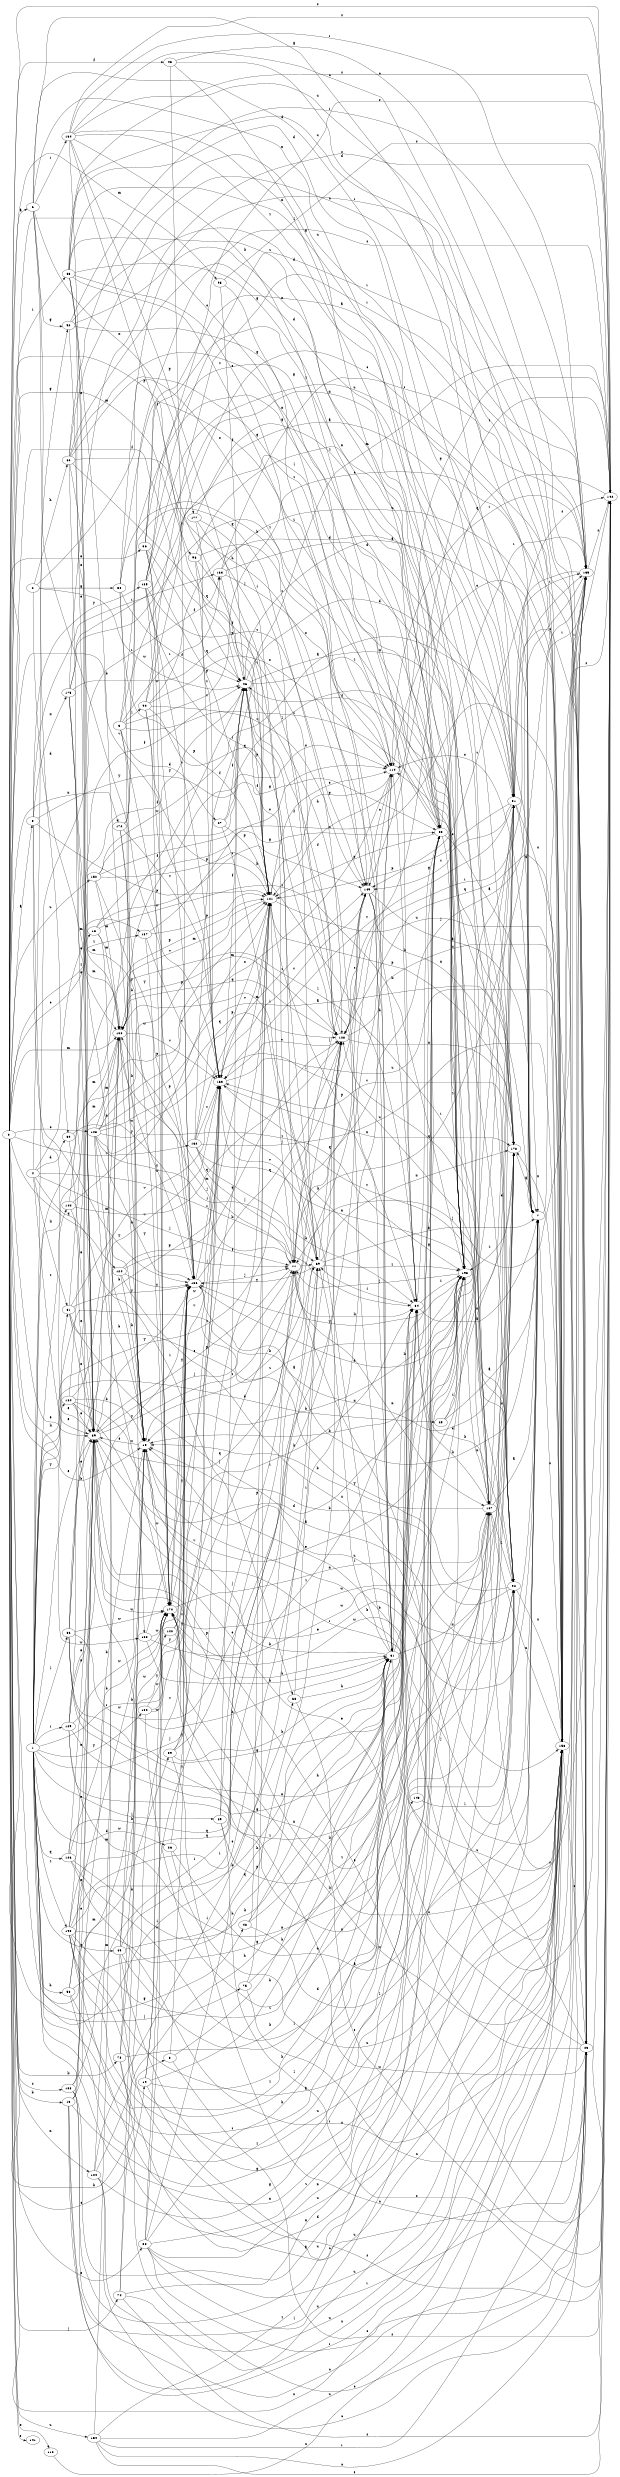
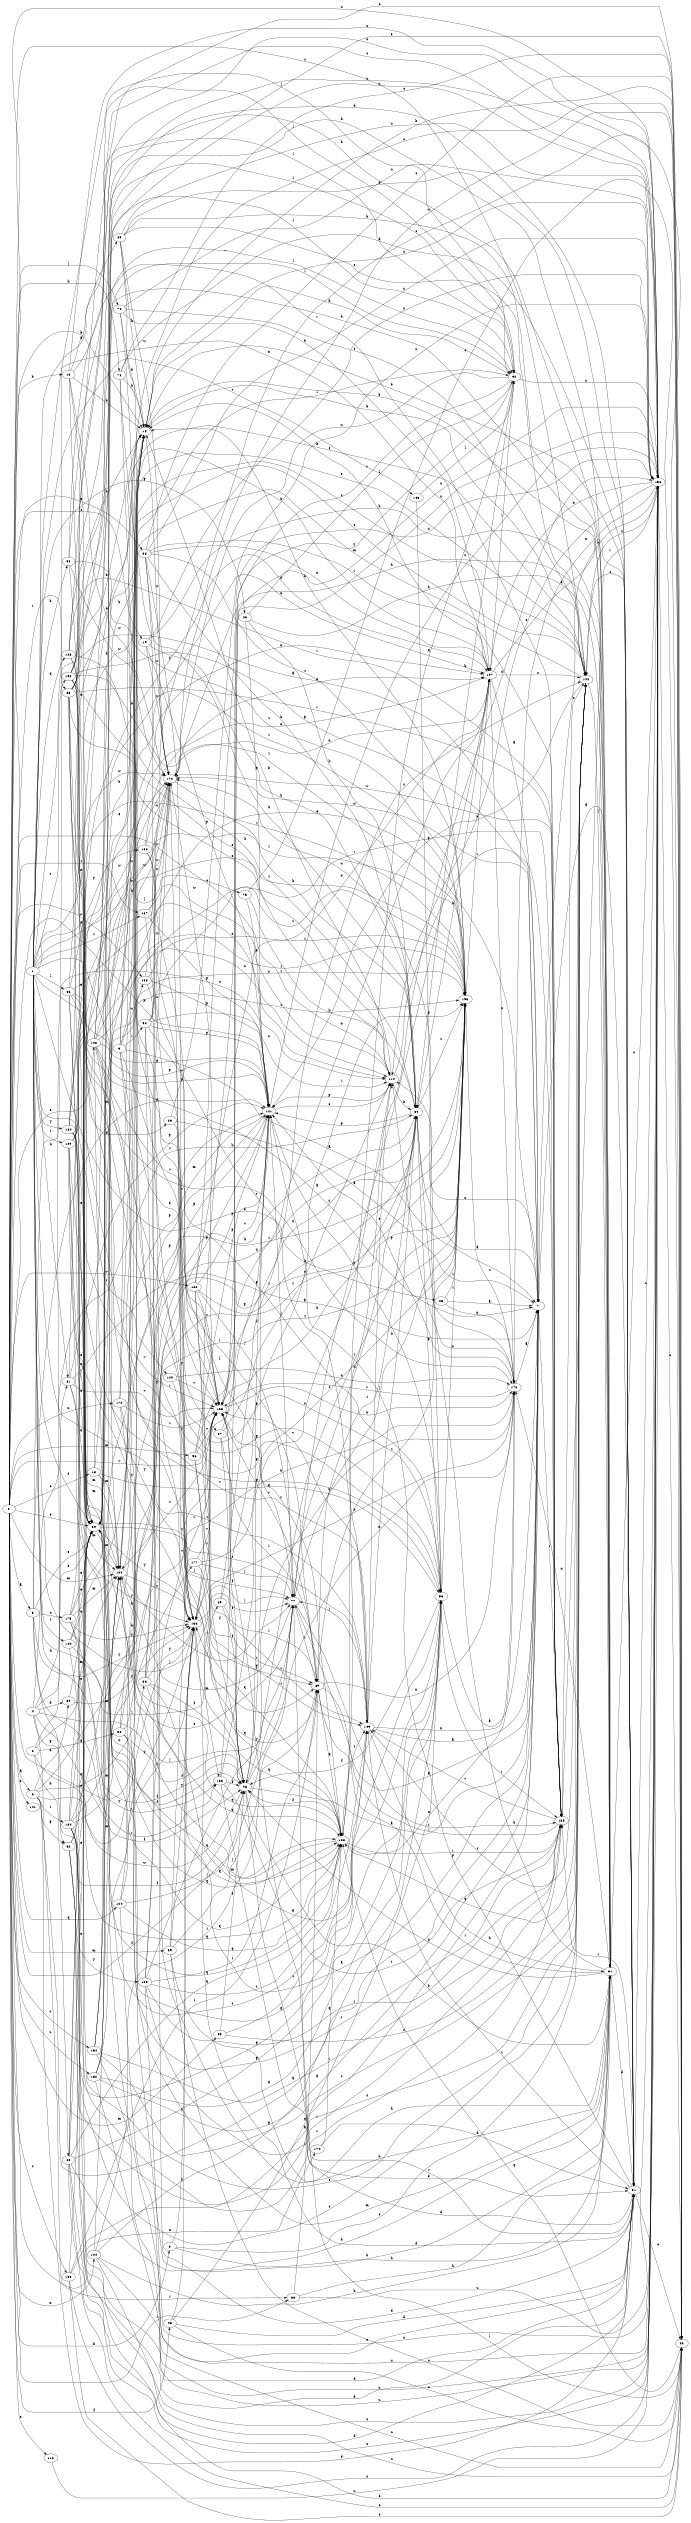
(569, 1051) -> (605, 1292)
none -> (317, 2149)
